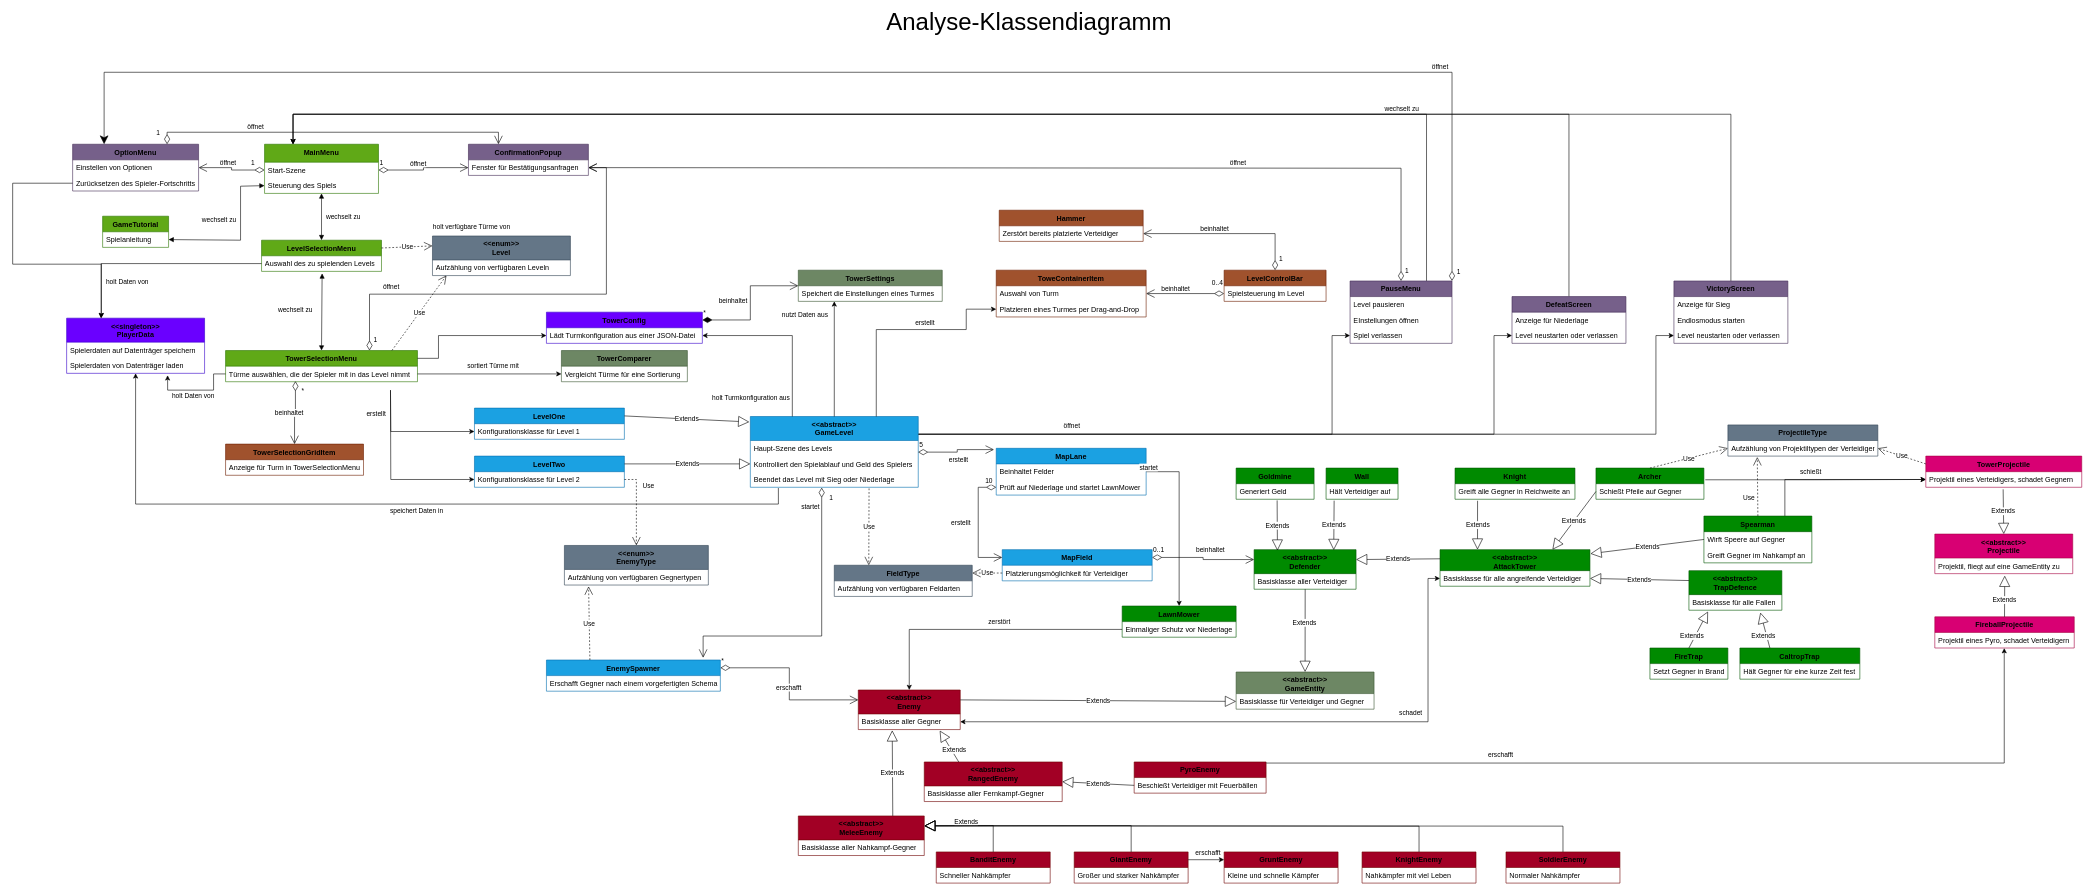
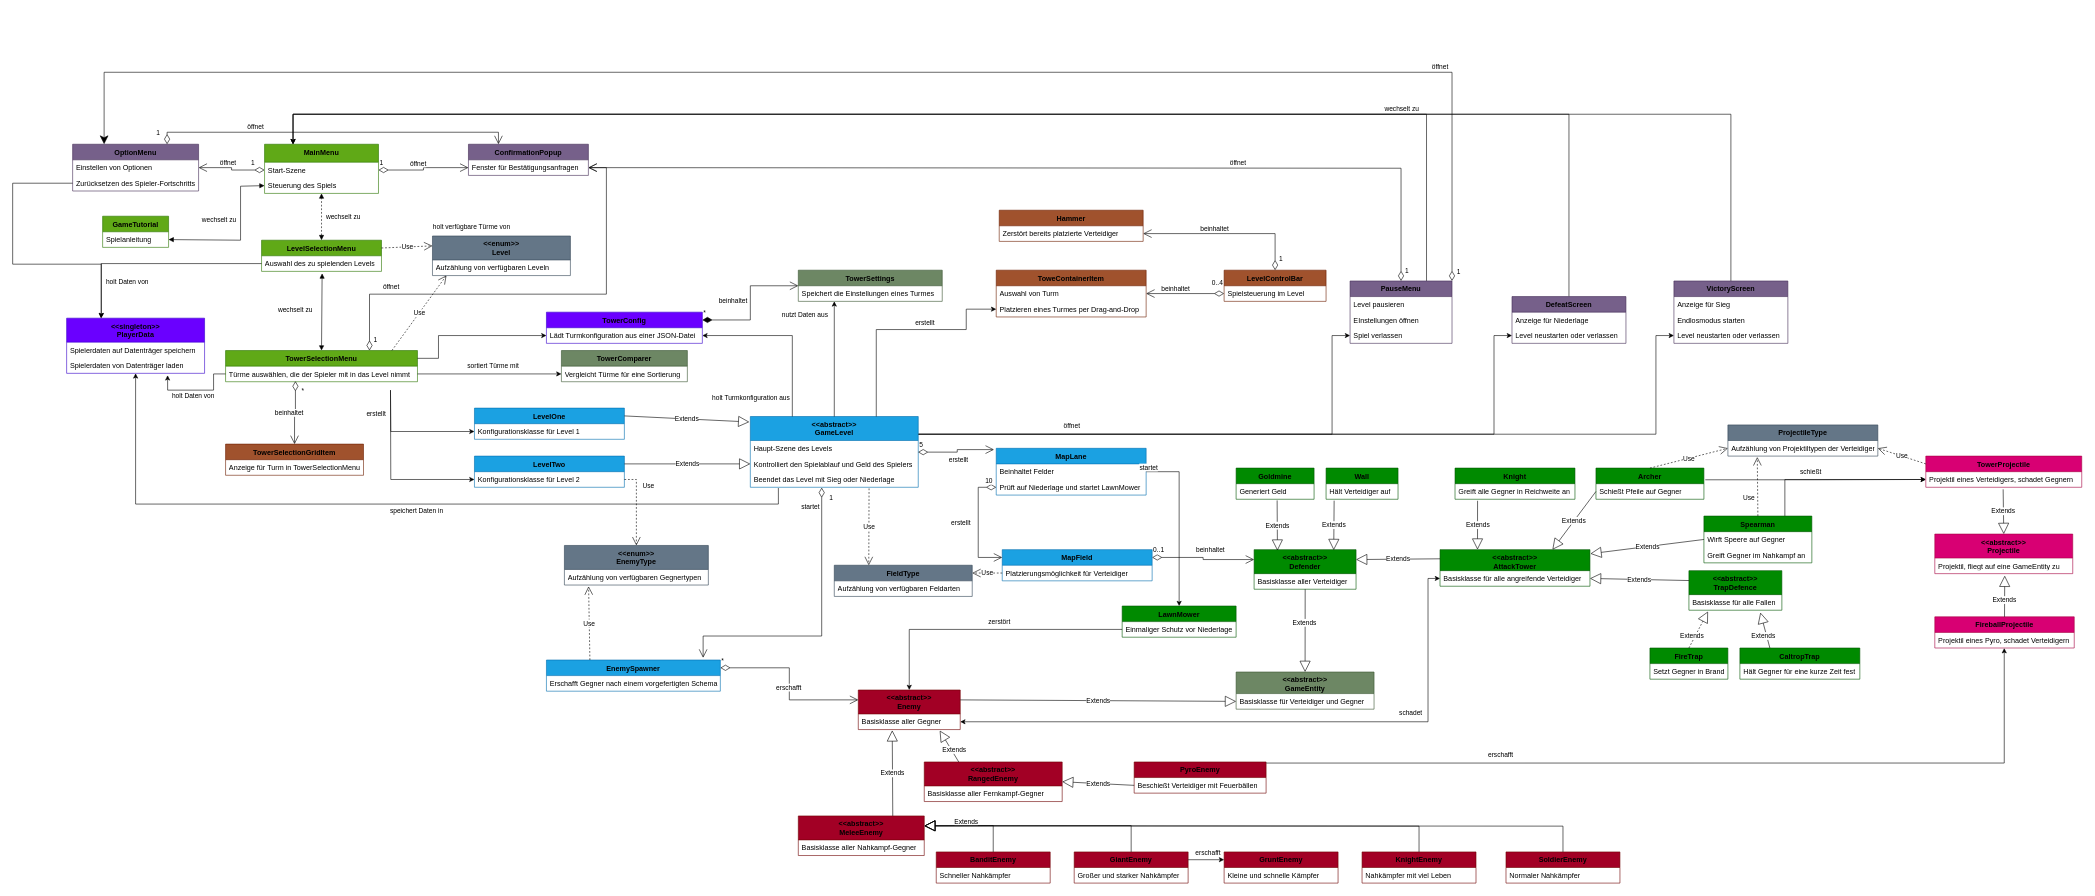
(1029, 21) -> none
(321, 217) -> (321, 217)
(1701, 627) -> (1701, 627)
